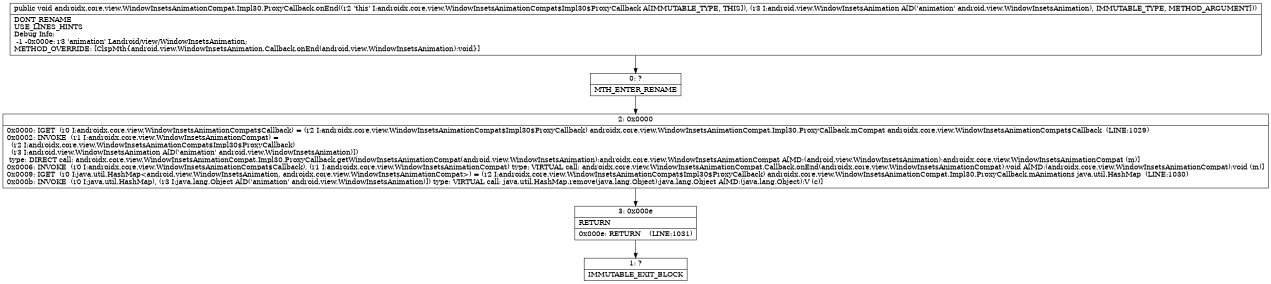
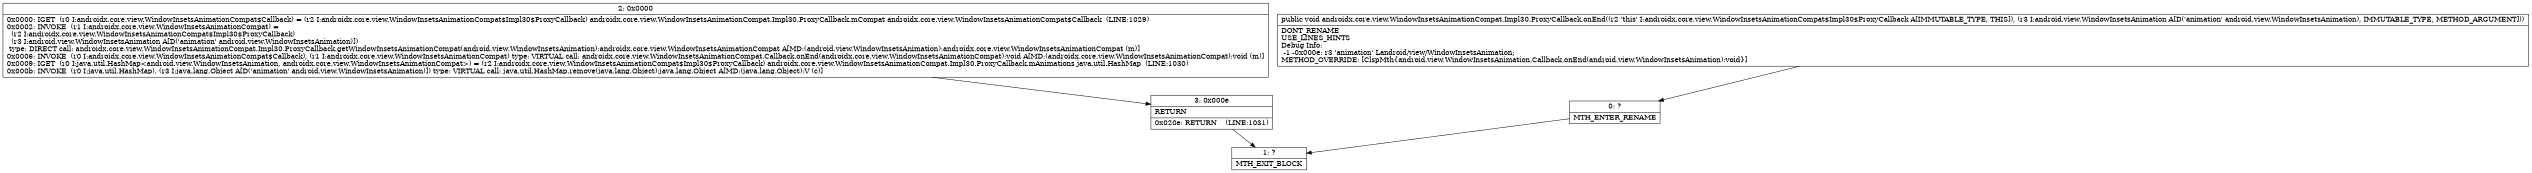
(636, 102) -> (1440, 136)
(636, 234) -> (1212, 123)
(636, 275) -> (1269, 164)
